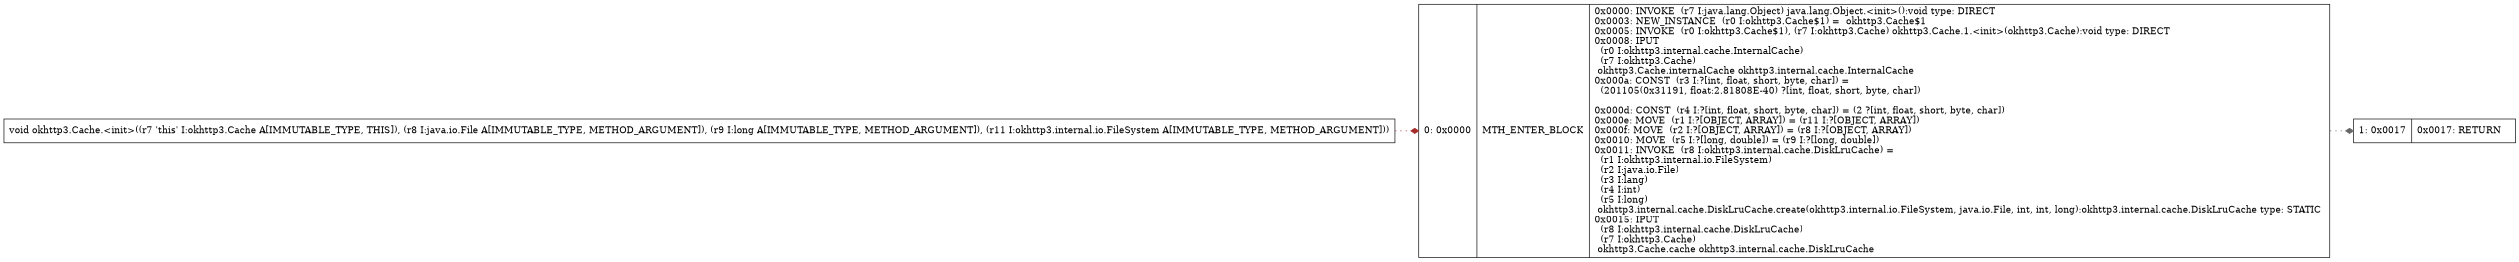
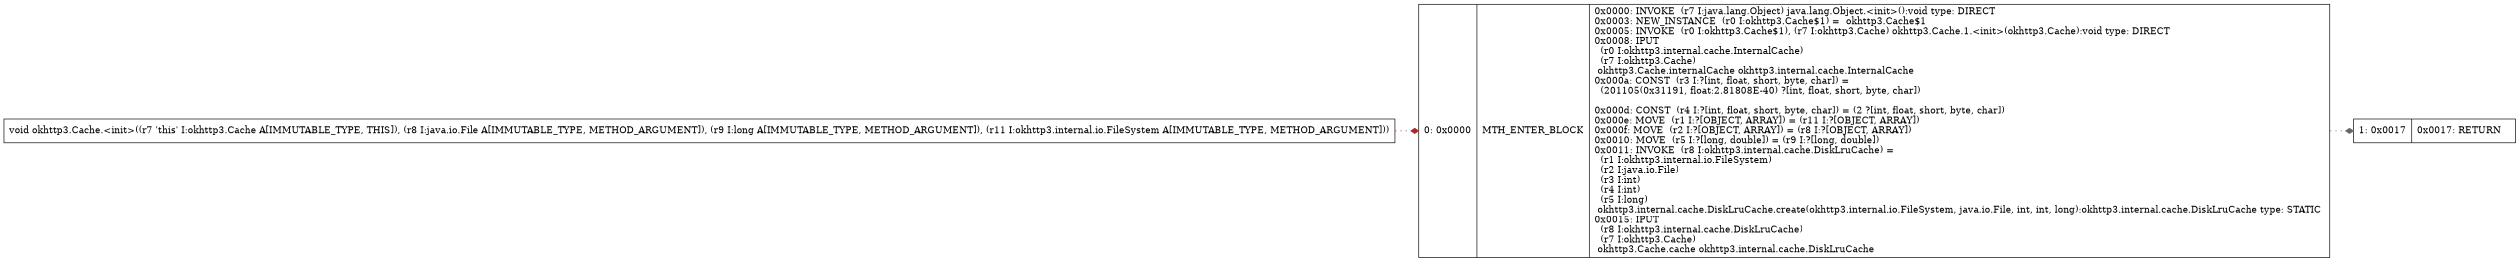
(1621, 180) -> (1618, 180)
